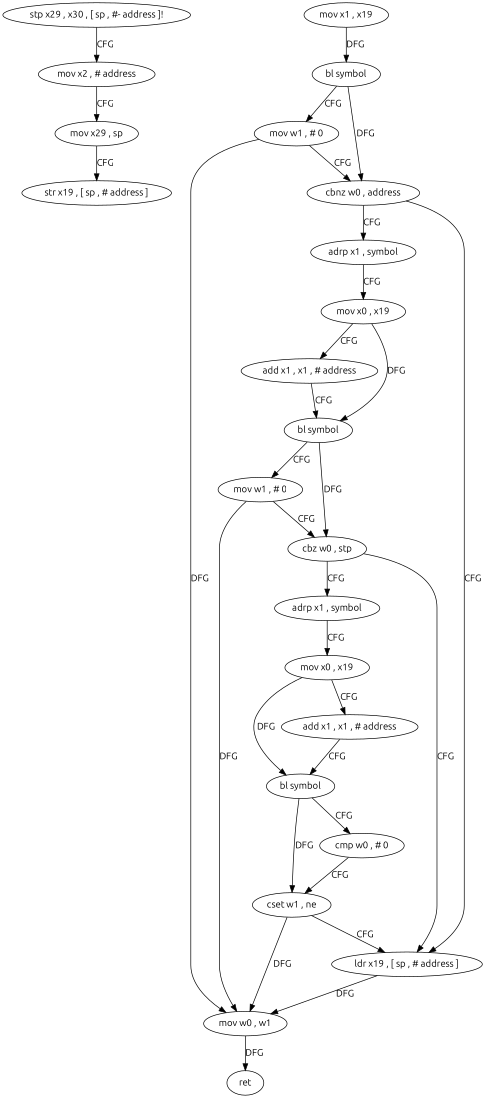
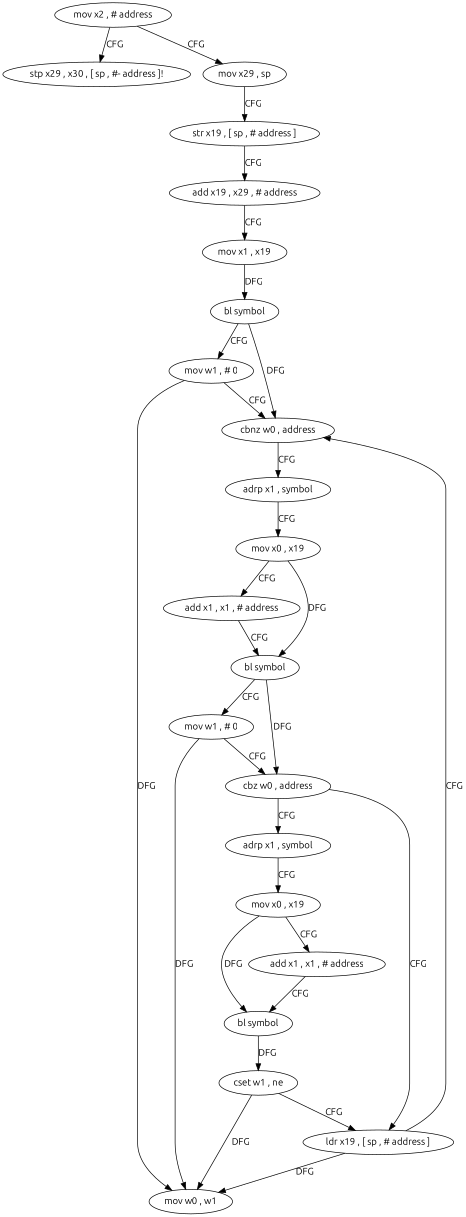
(97, 41) -> (106, 41)
none -> (245, 193)
(327, 549) -> (278, 786)
(464, 564) -> (446, 753)
(362, 846) -> none
(245, 1083) -> none
